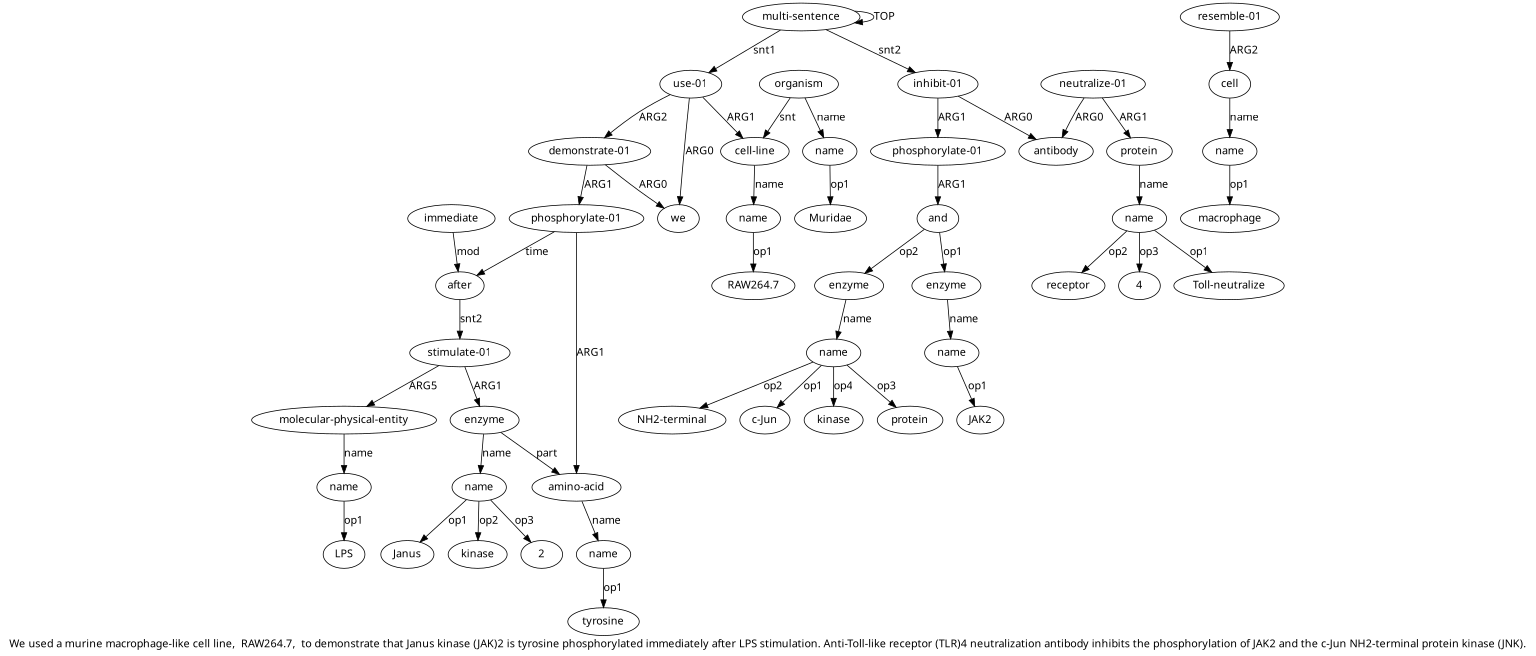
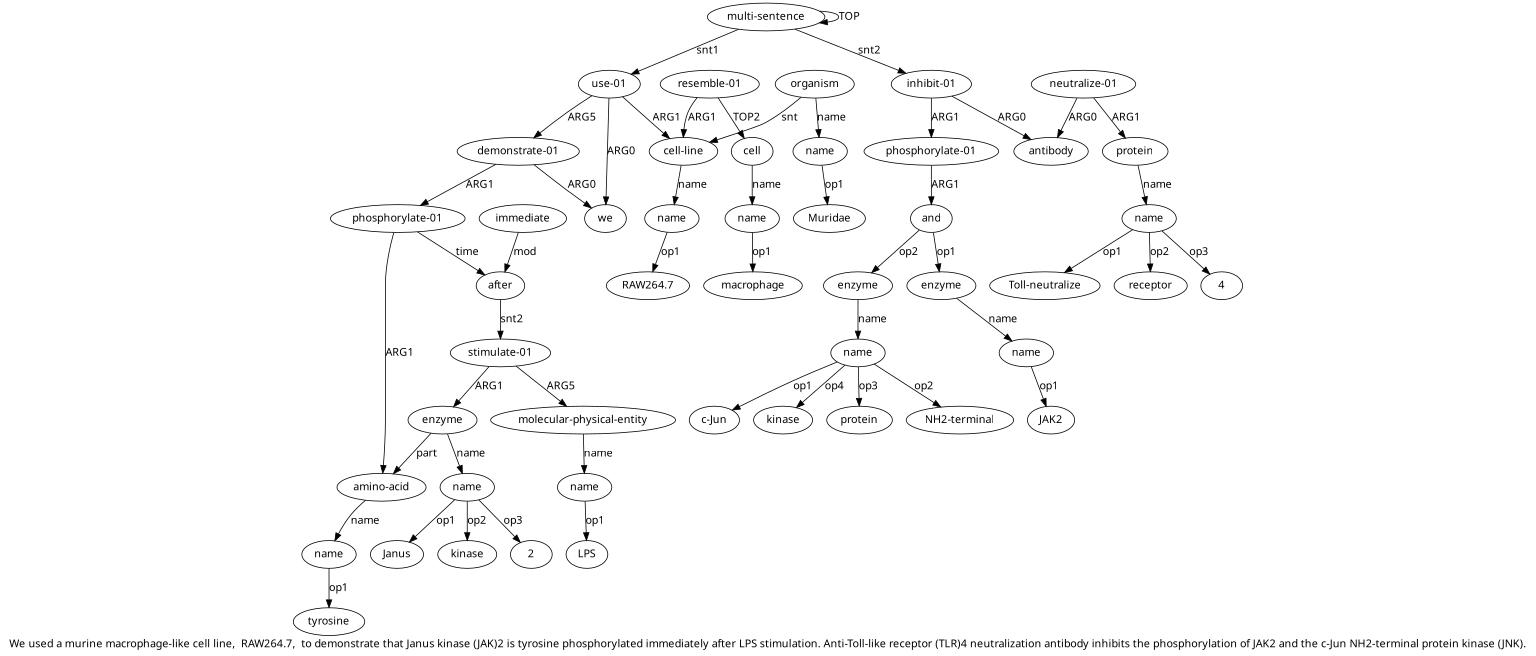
(1244, 51) -> (747, 118)
none -> (688, 112)
(653, 118) -> (582, 118)
